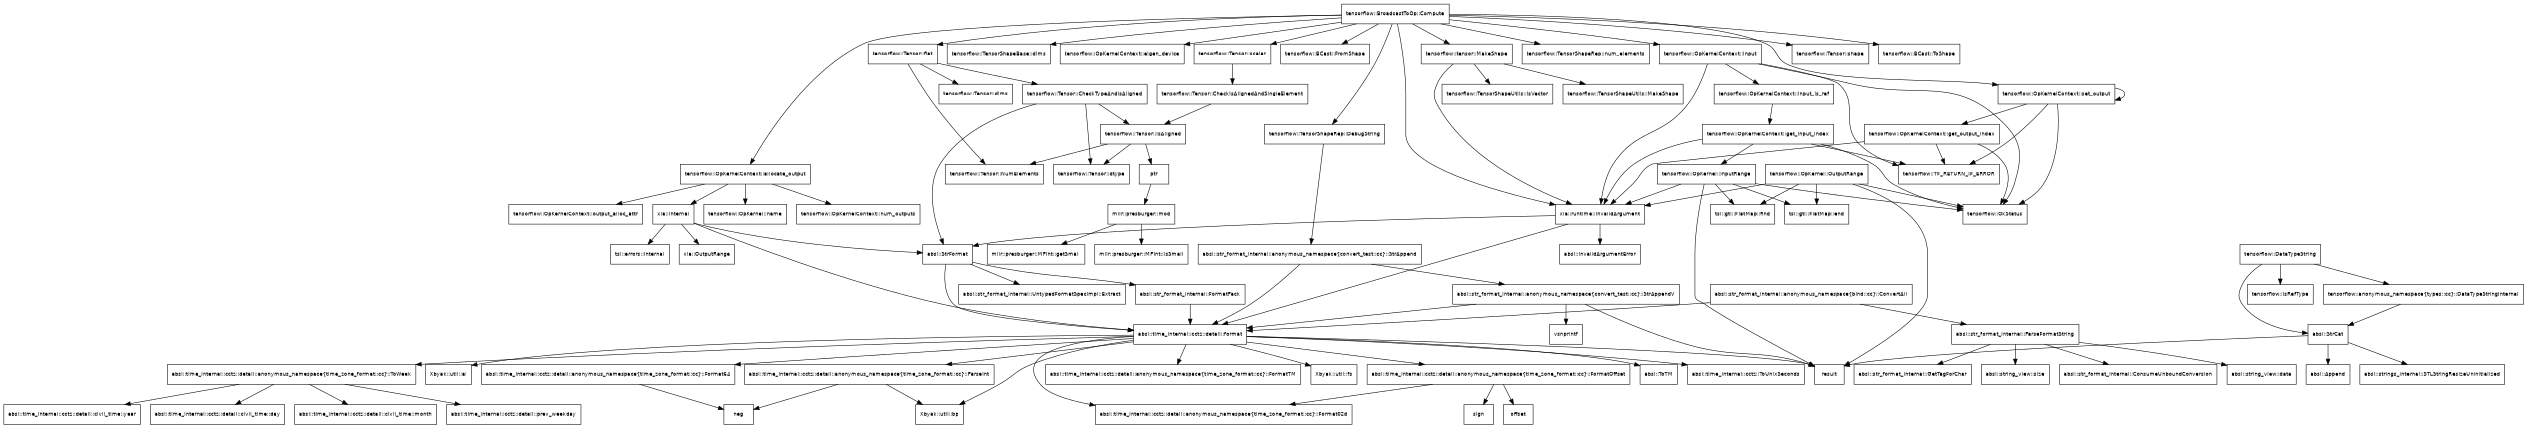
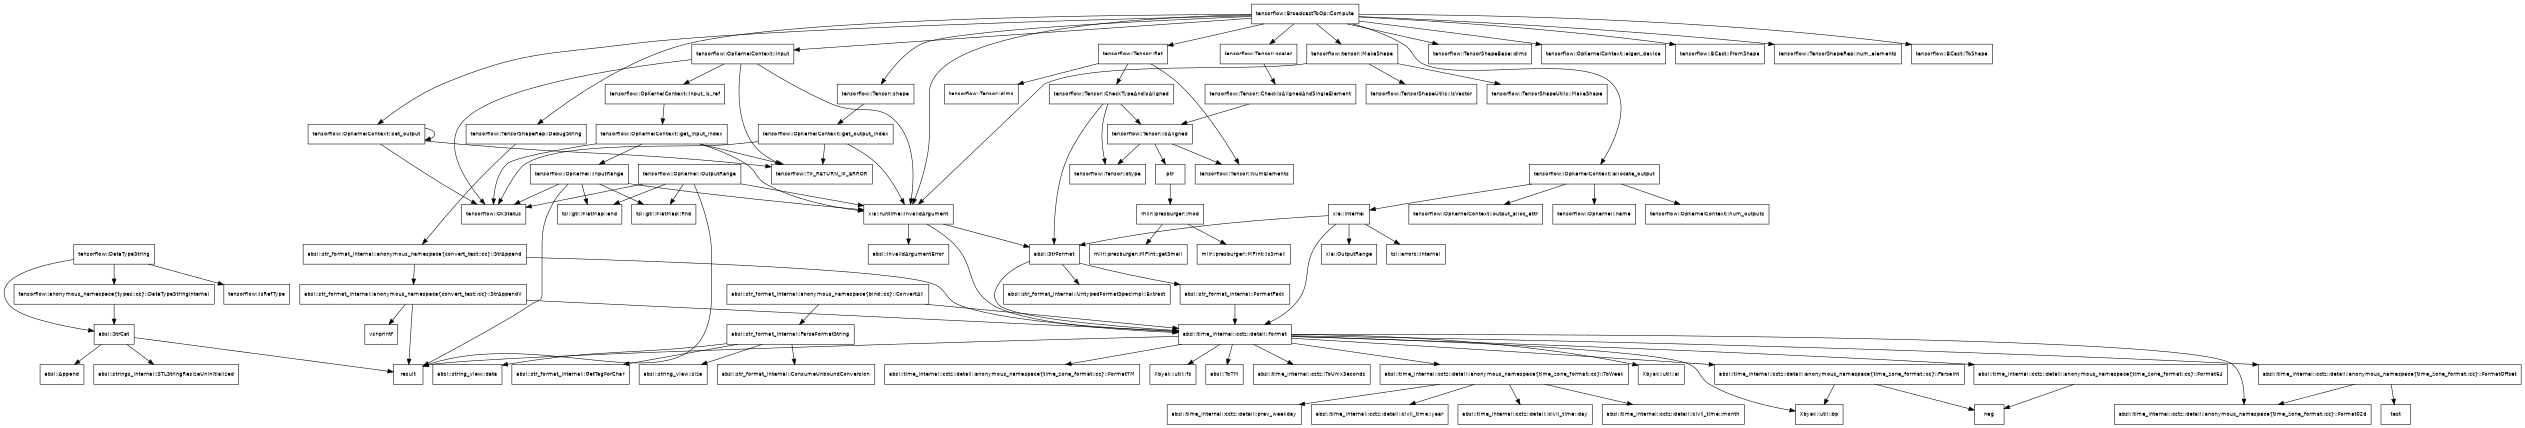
(1997, 113) -> (853, 112)
(1479, 414) -> none
(1518, 414) -> (2396, 414)
